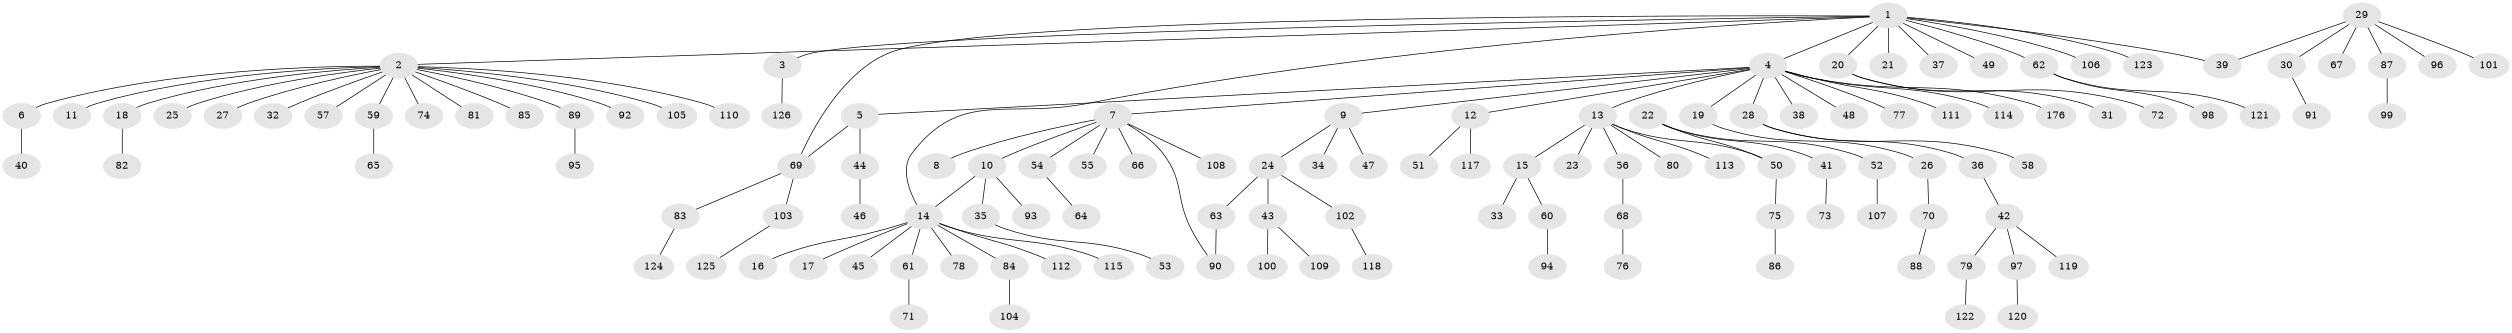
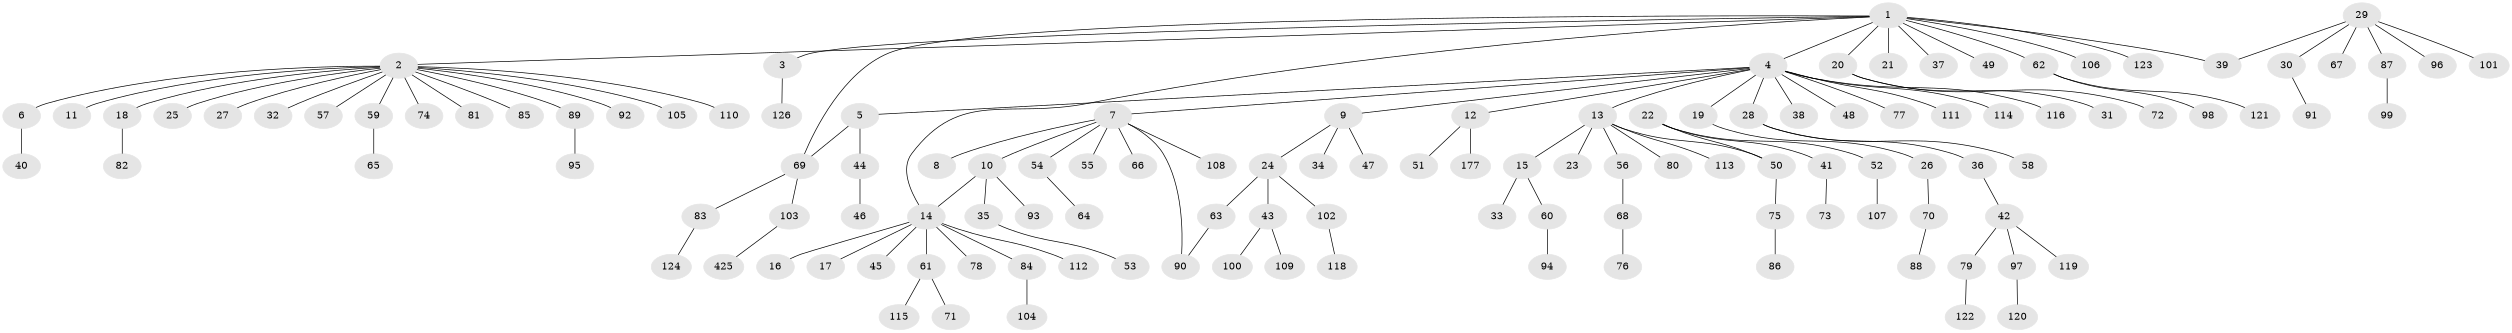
(2056, 116) -> (2056, 116)
(1471, 166) -> (1471, 166)
(1019, 241) -> (913, 292)
(706, 267) -> (724, 267)
